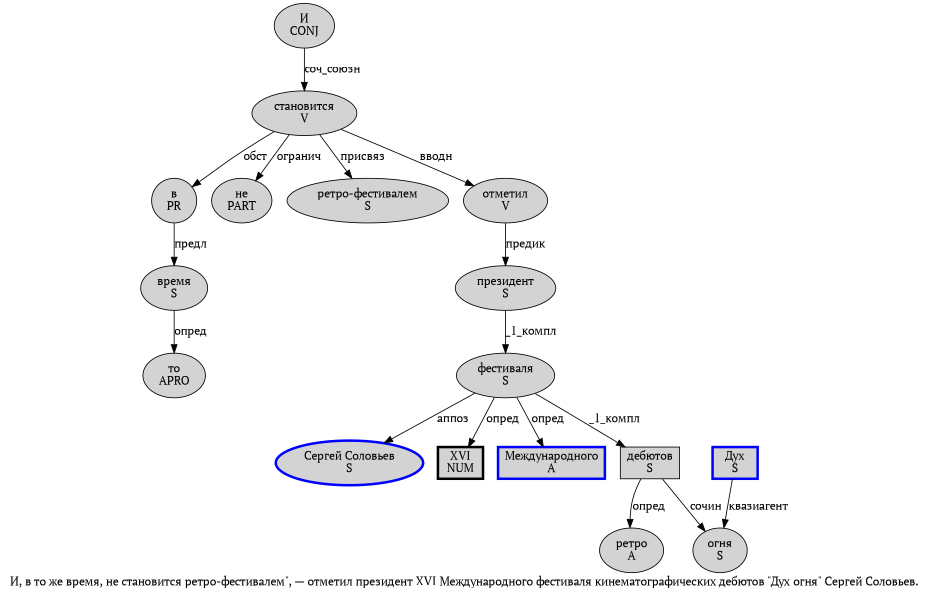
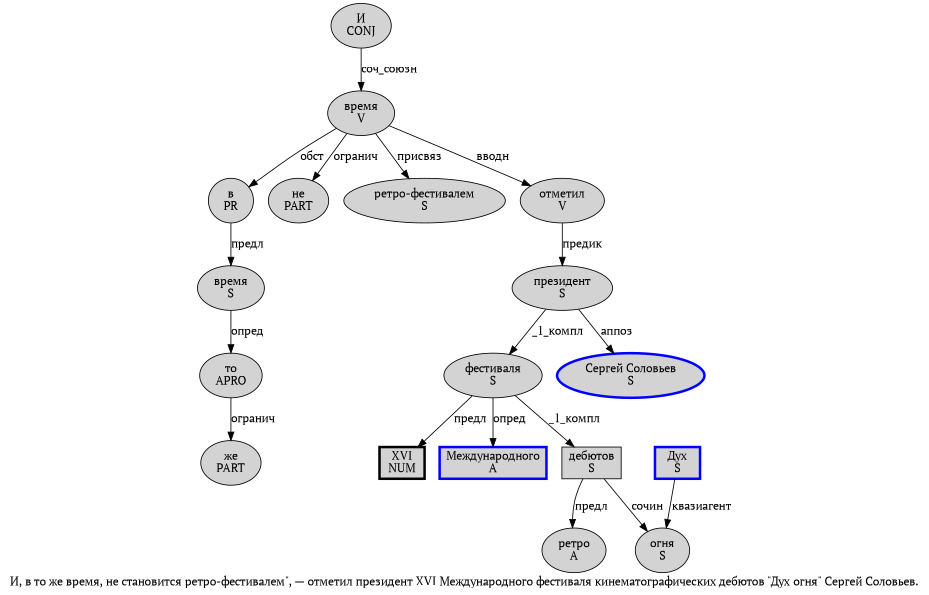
(304, 113) -> (361, 113)
(433, 416) -> (594, 328)
(503, 419) -> (470, 419)
none -> (231, 463)
(649, 507) -> (592, 507)
